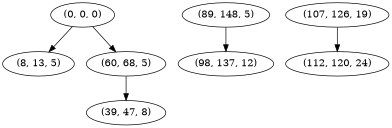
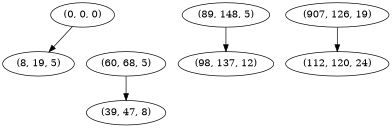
(337, 15) -> (337, 15)
(102, 37) -> none
(38, 64) -> (38, 64)
